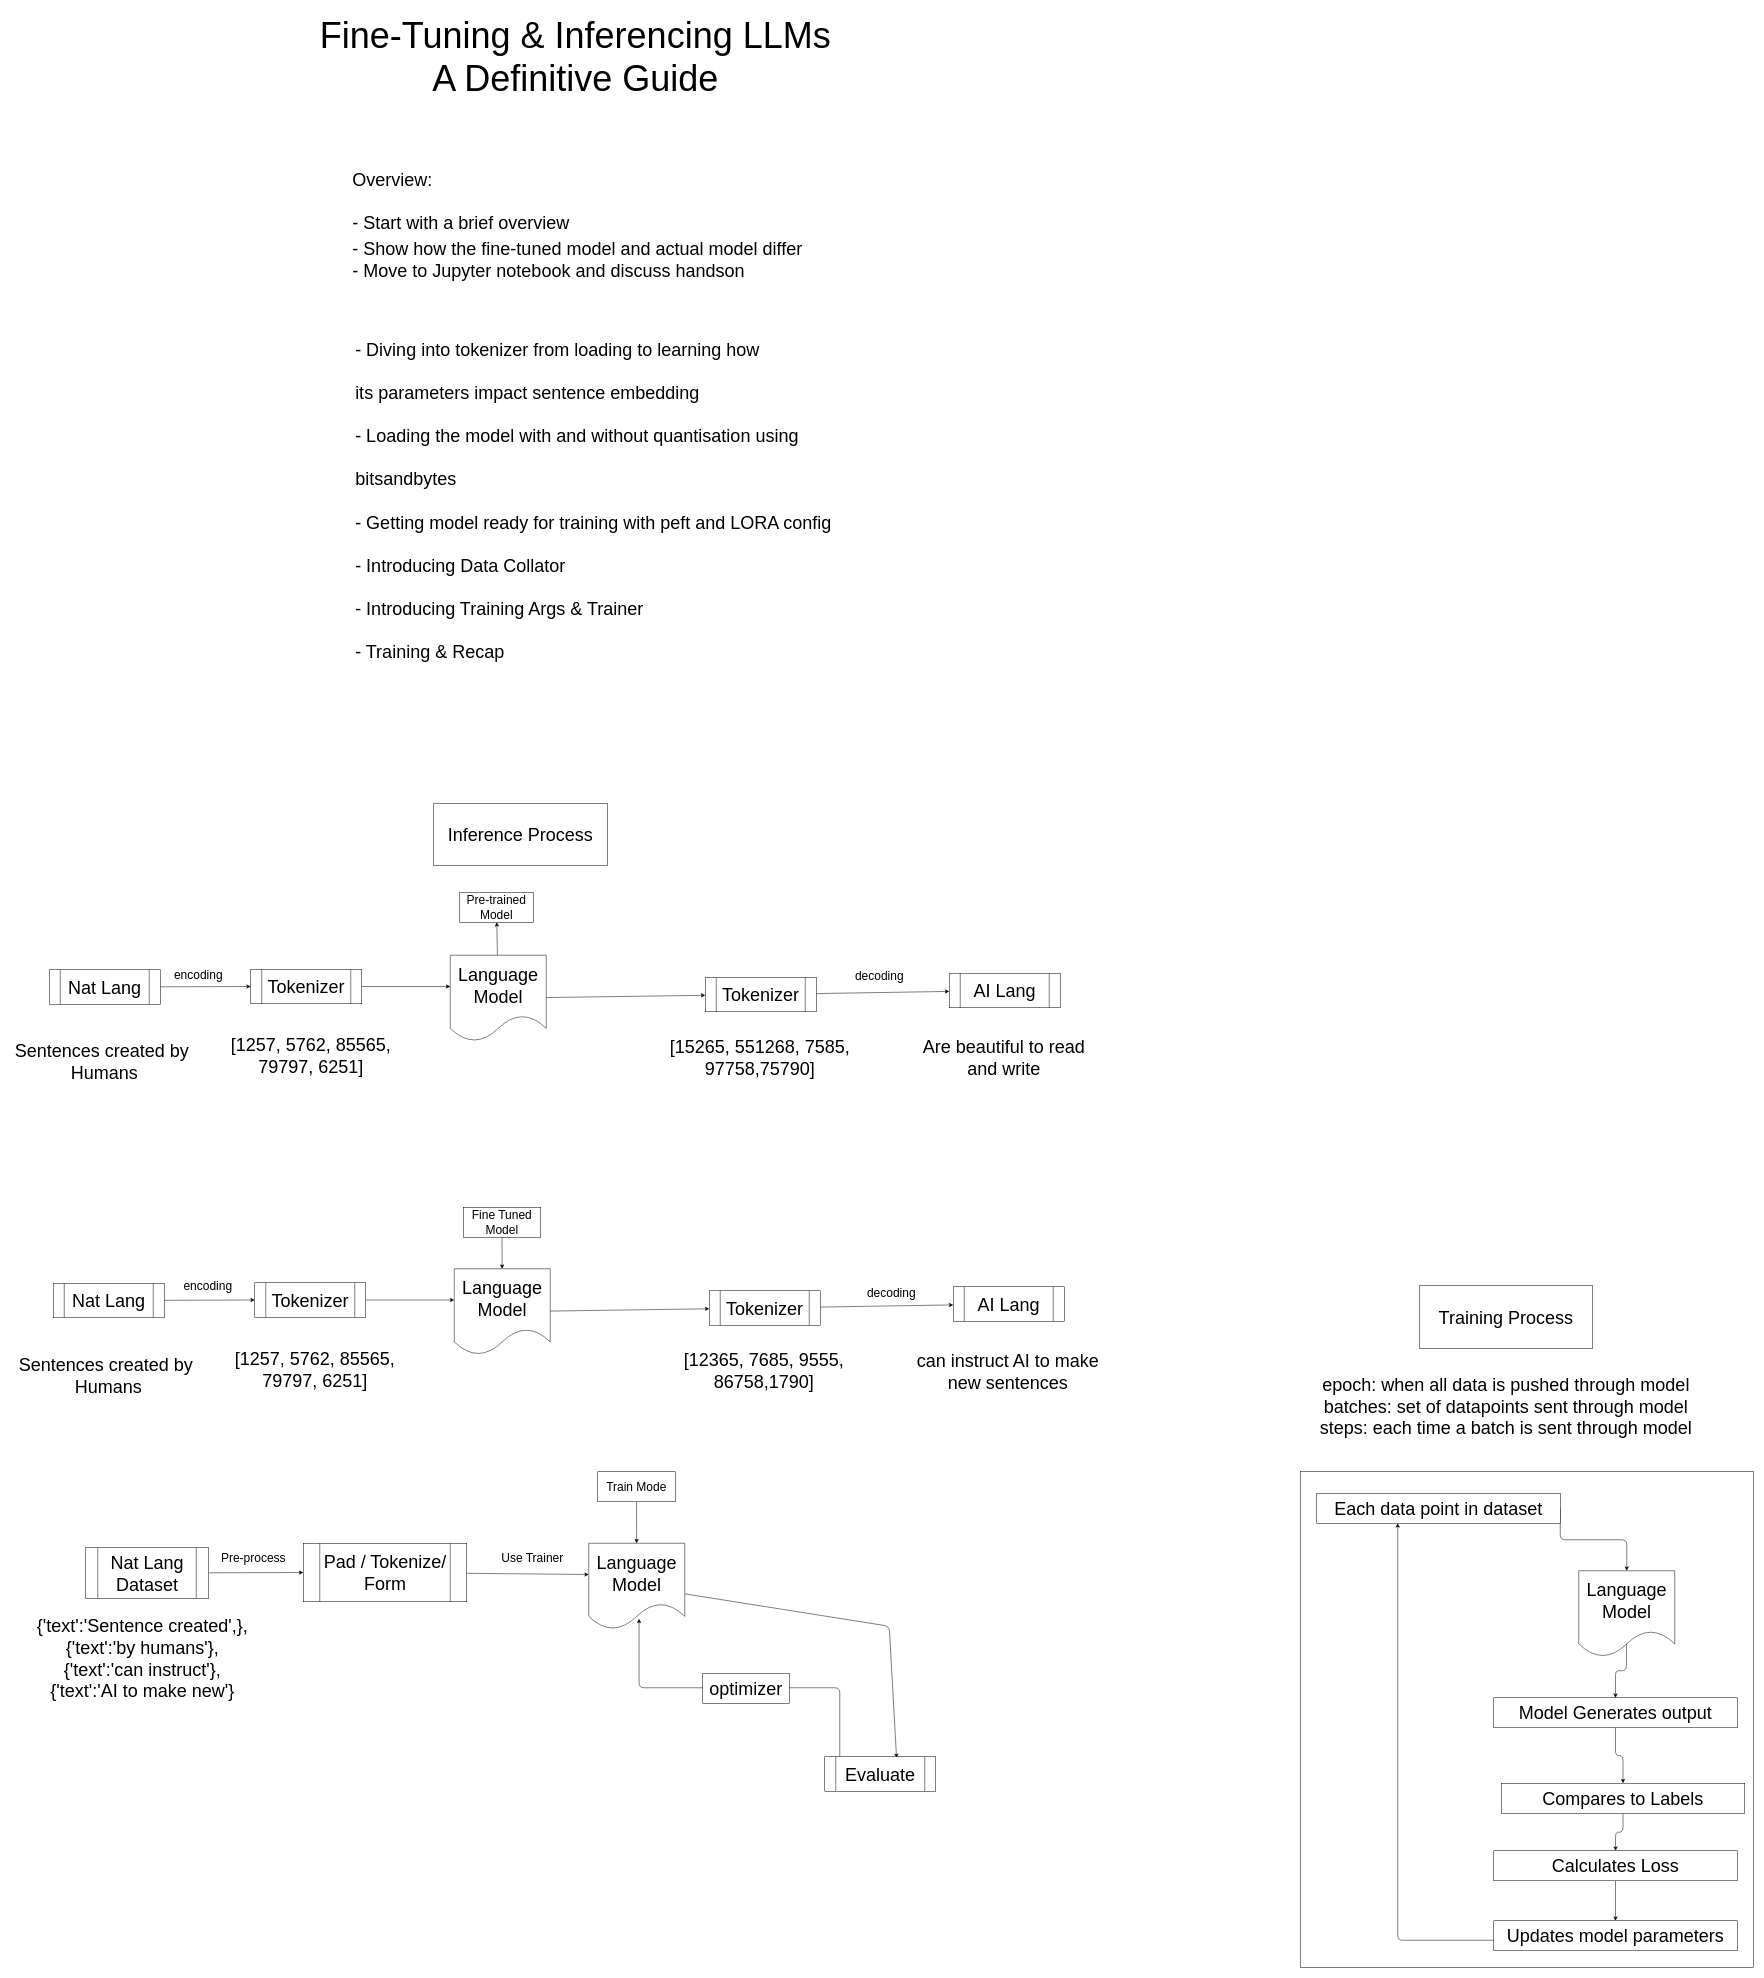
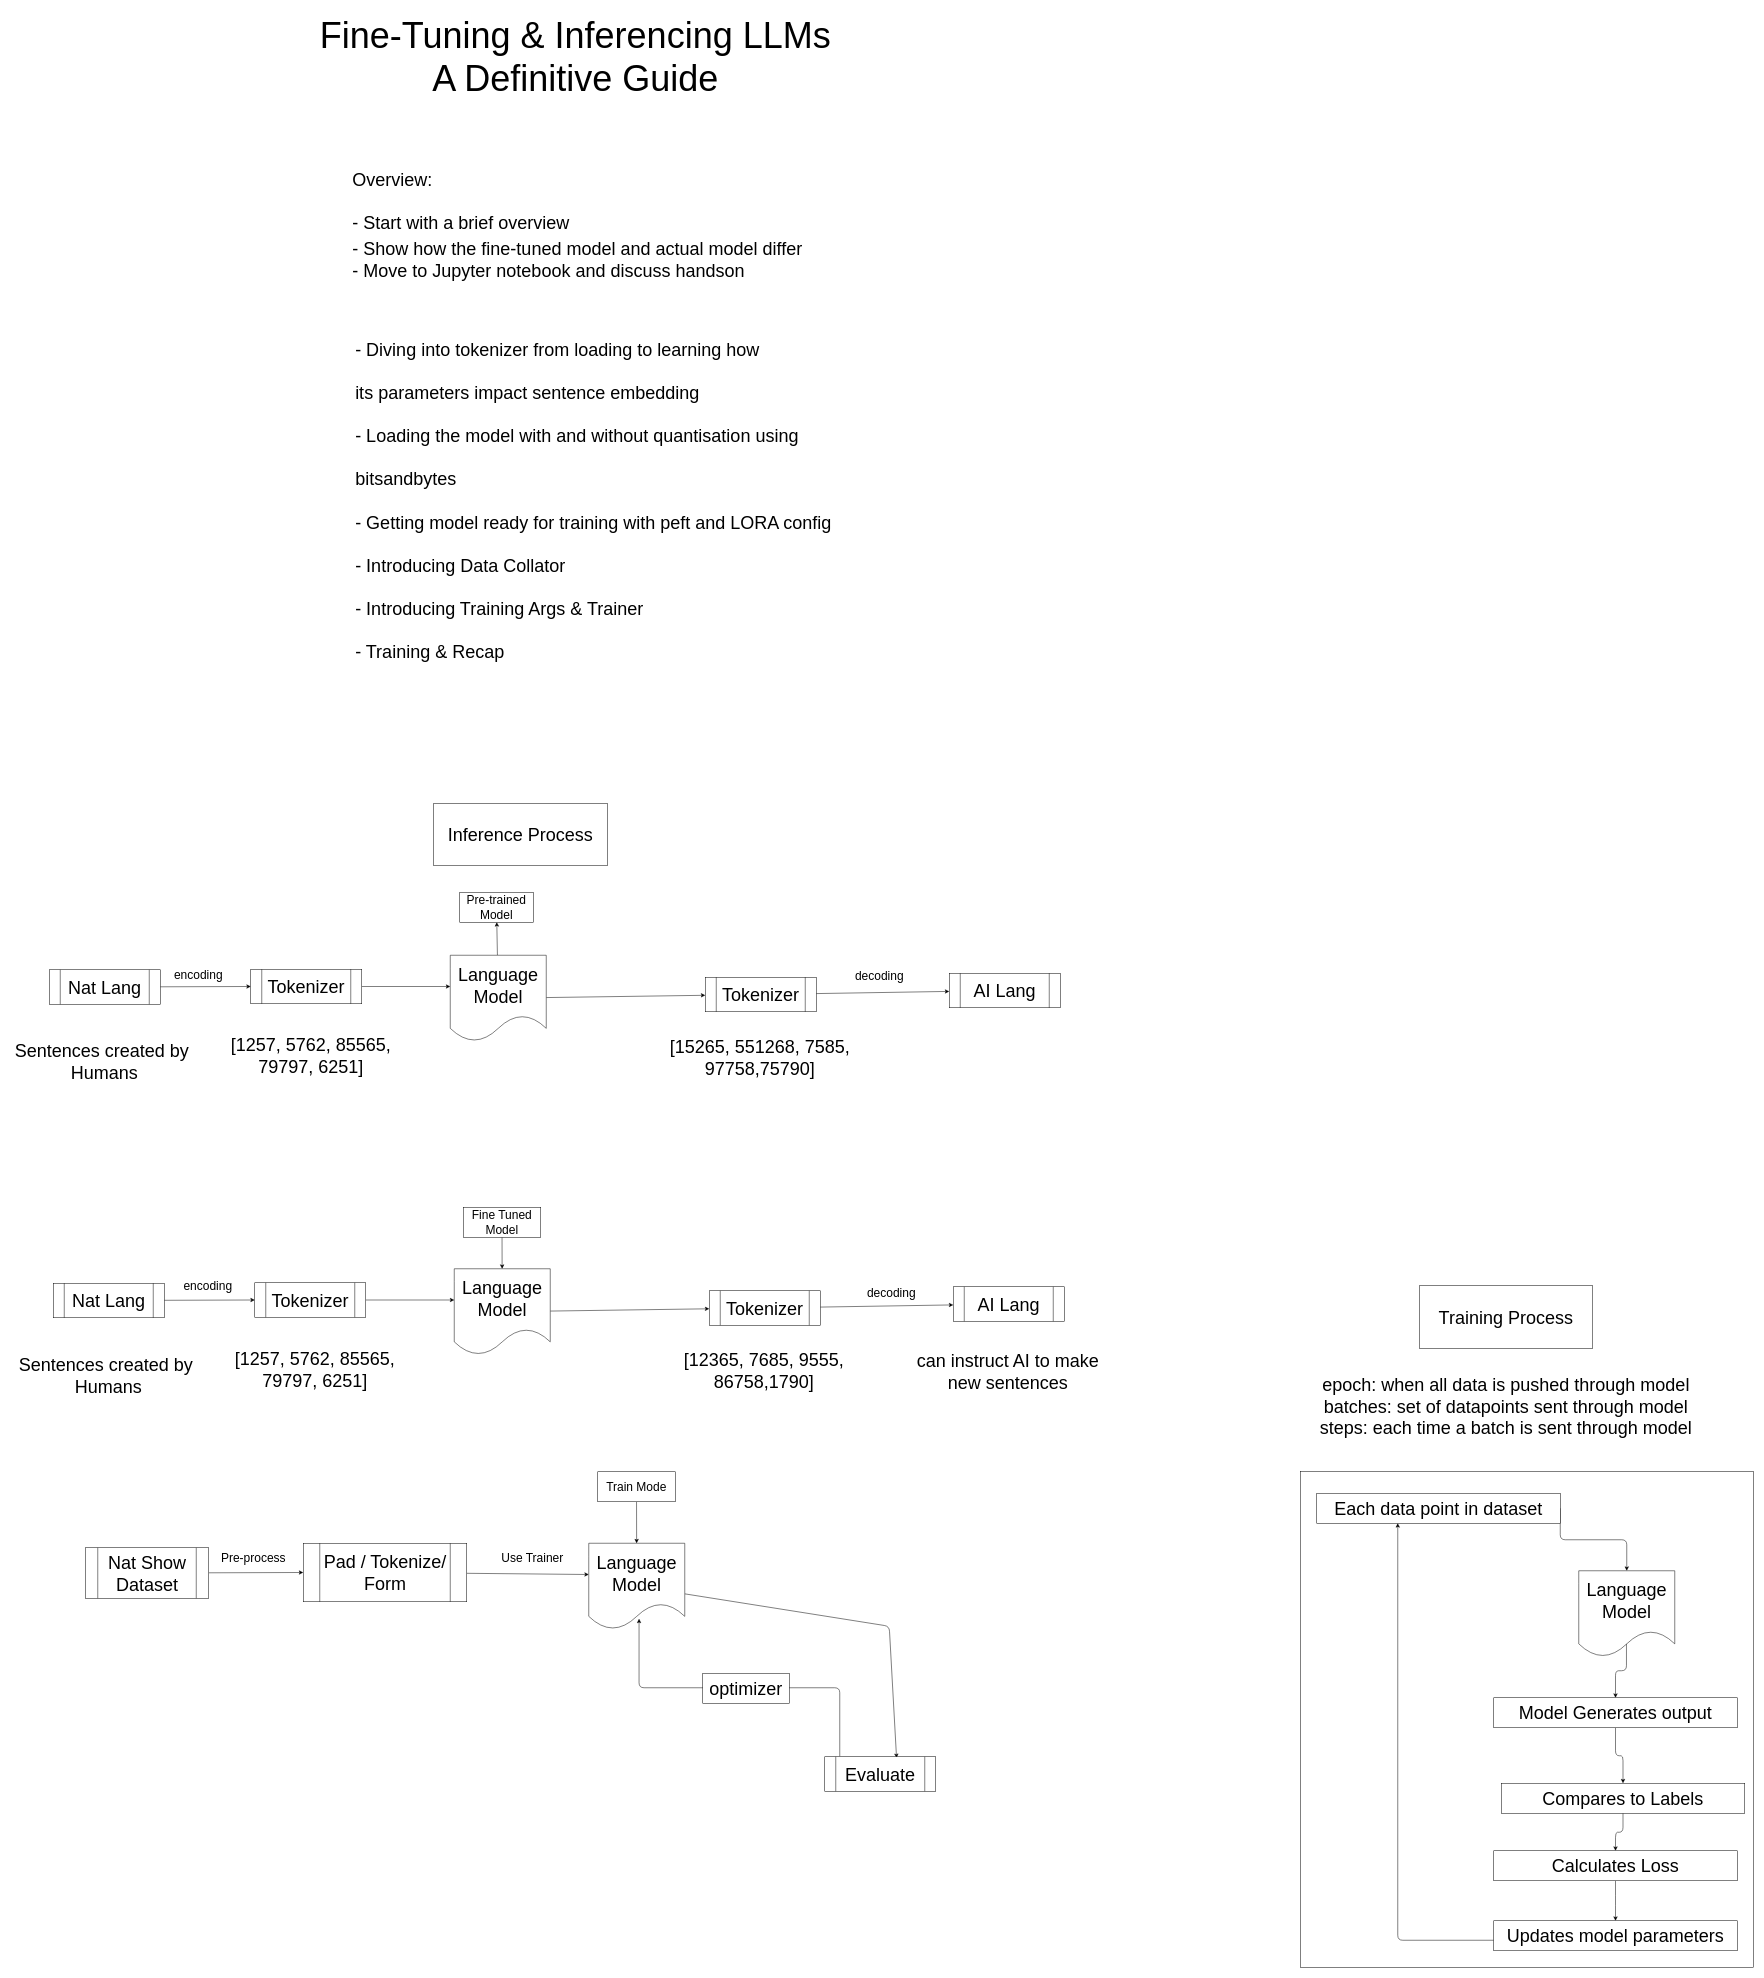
(1004, 1058) -> none
(147, 1573) -> (147, 1573)
(142, 1658) -> none
